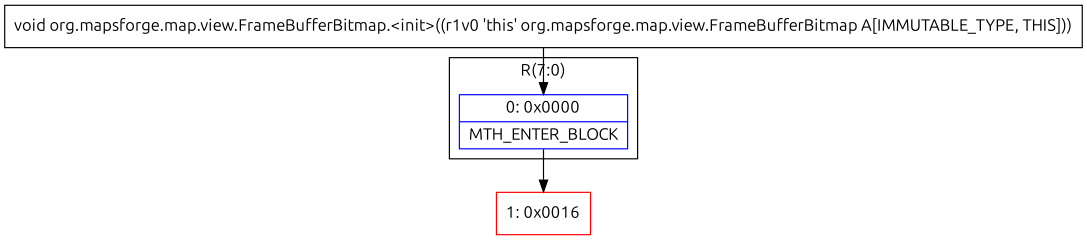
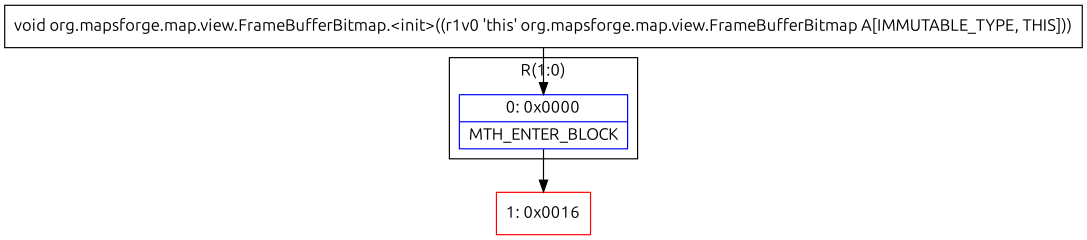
(543, 71) -> (543, 71)
